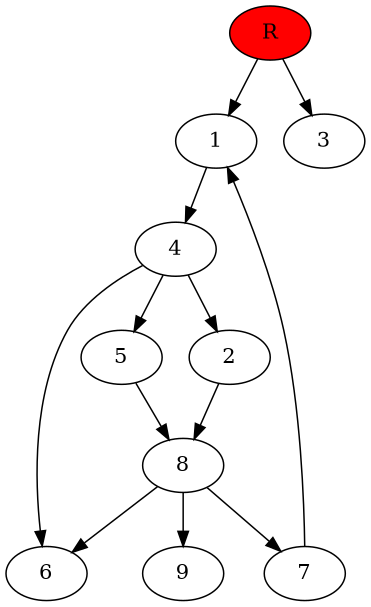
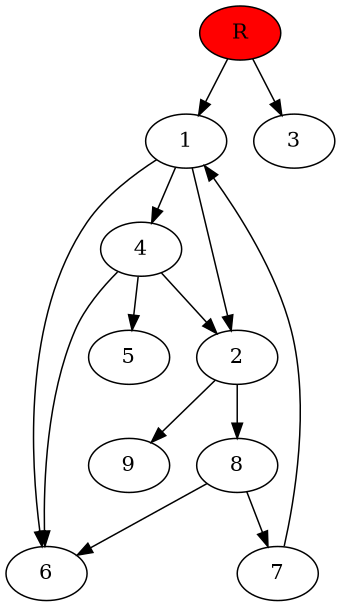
none -> (210, 242)
none -> (45, 326)
(149, 405) -> none
(183, 512) -> (189, 406)
